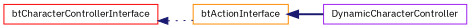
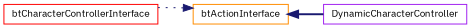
(181, 21) -> (171, 8)
